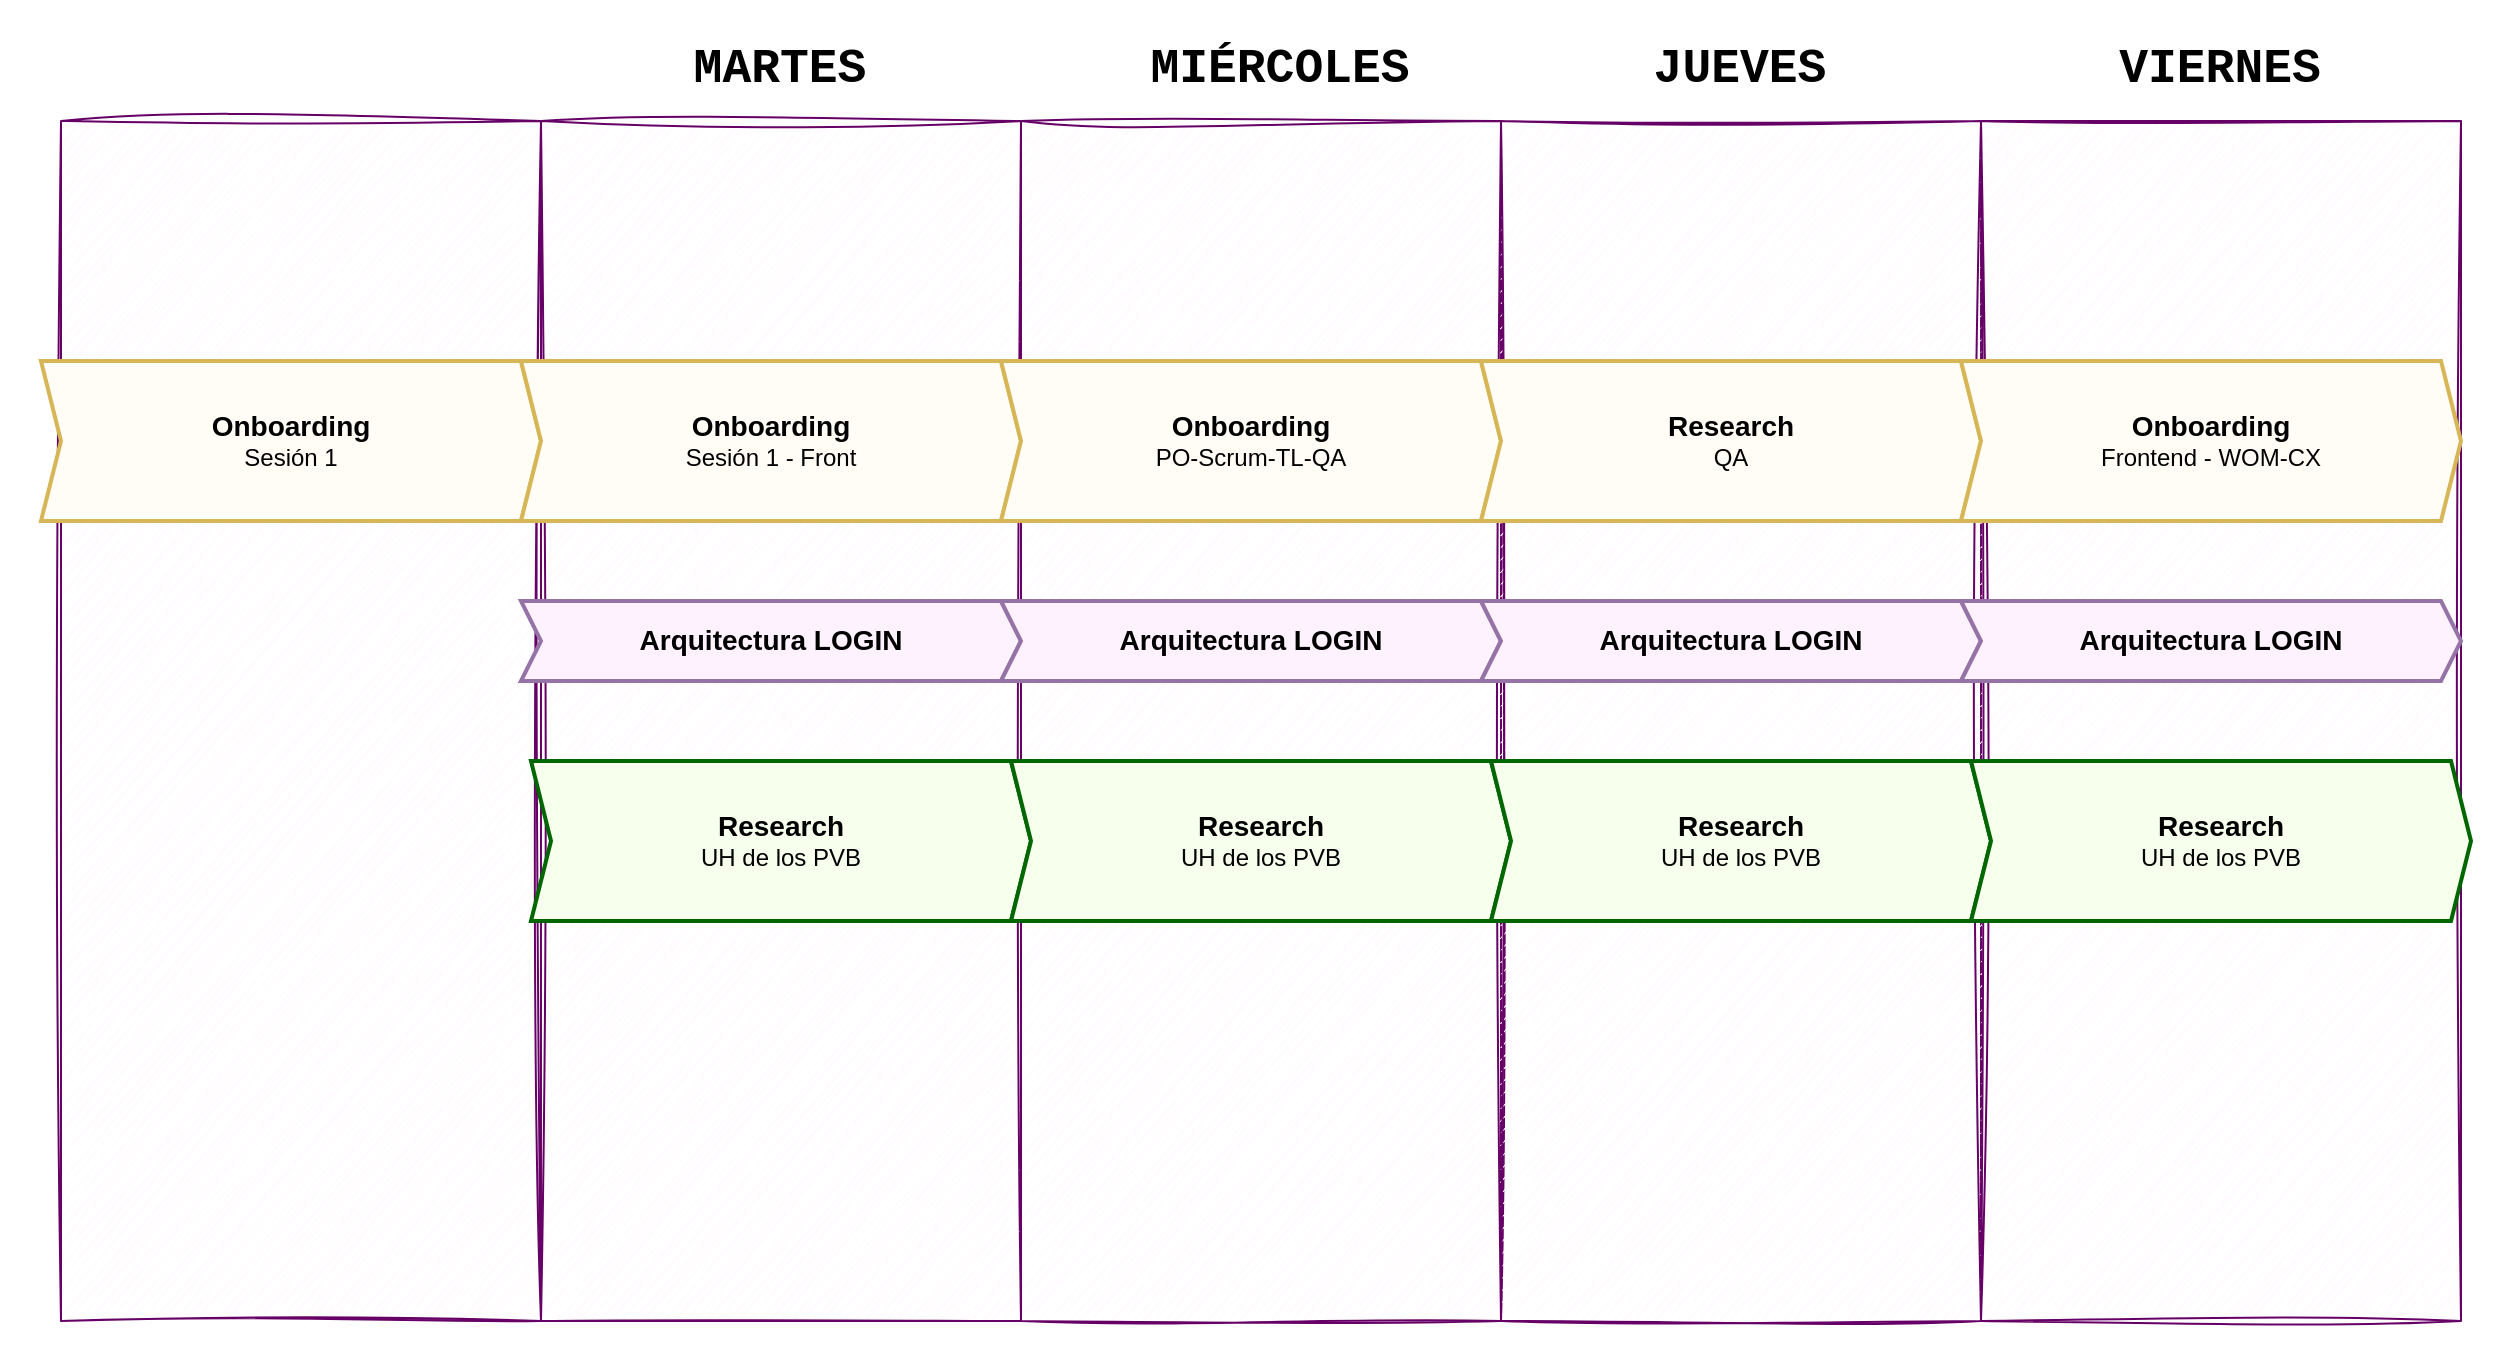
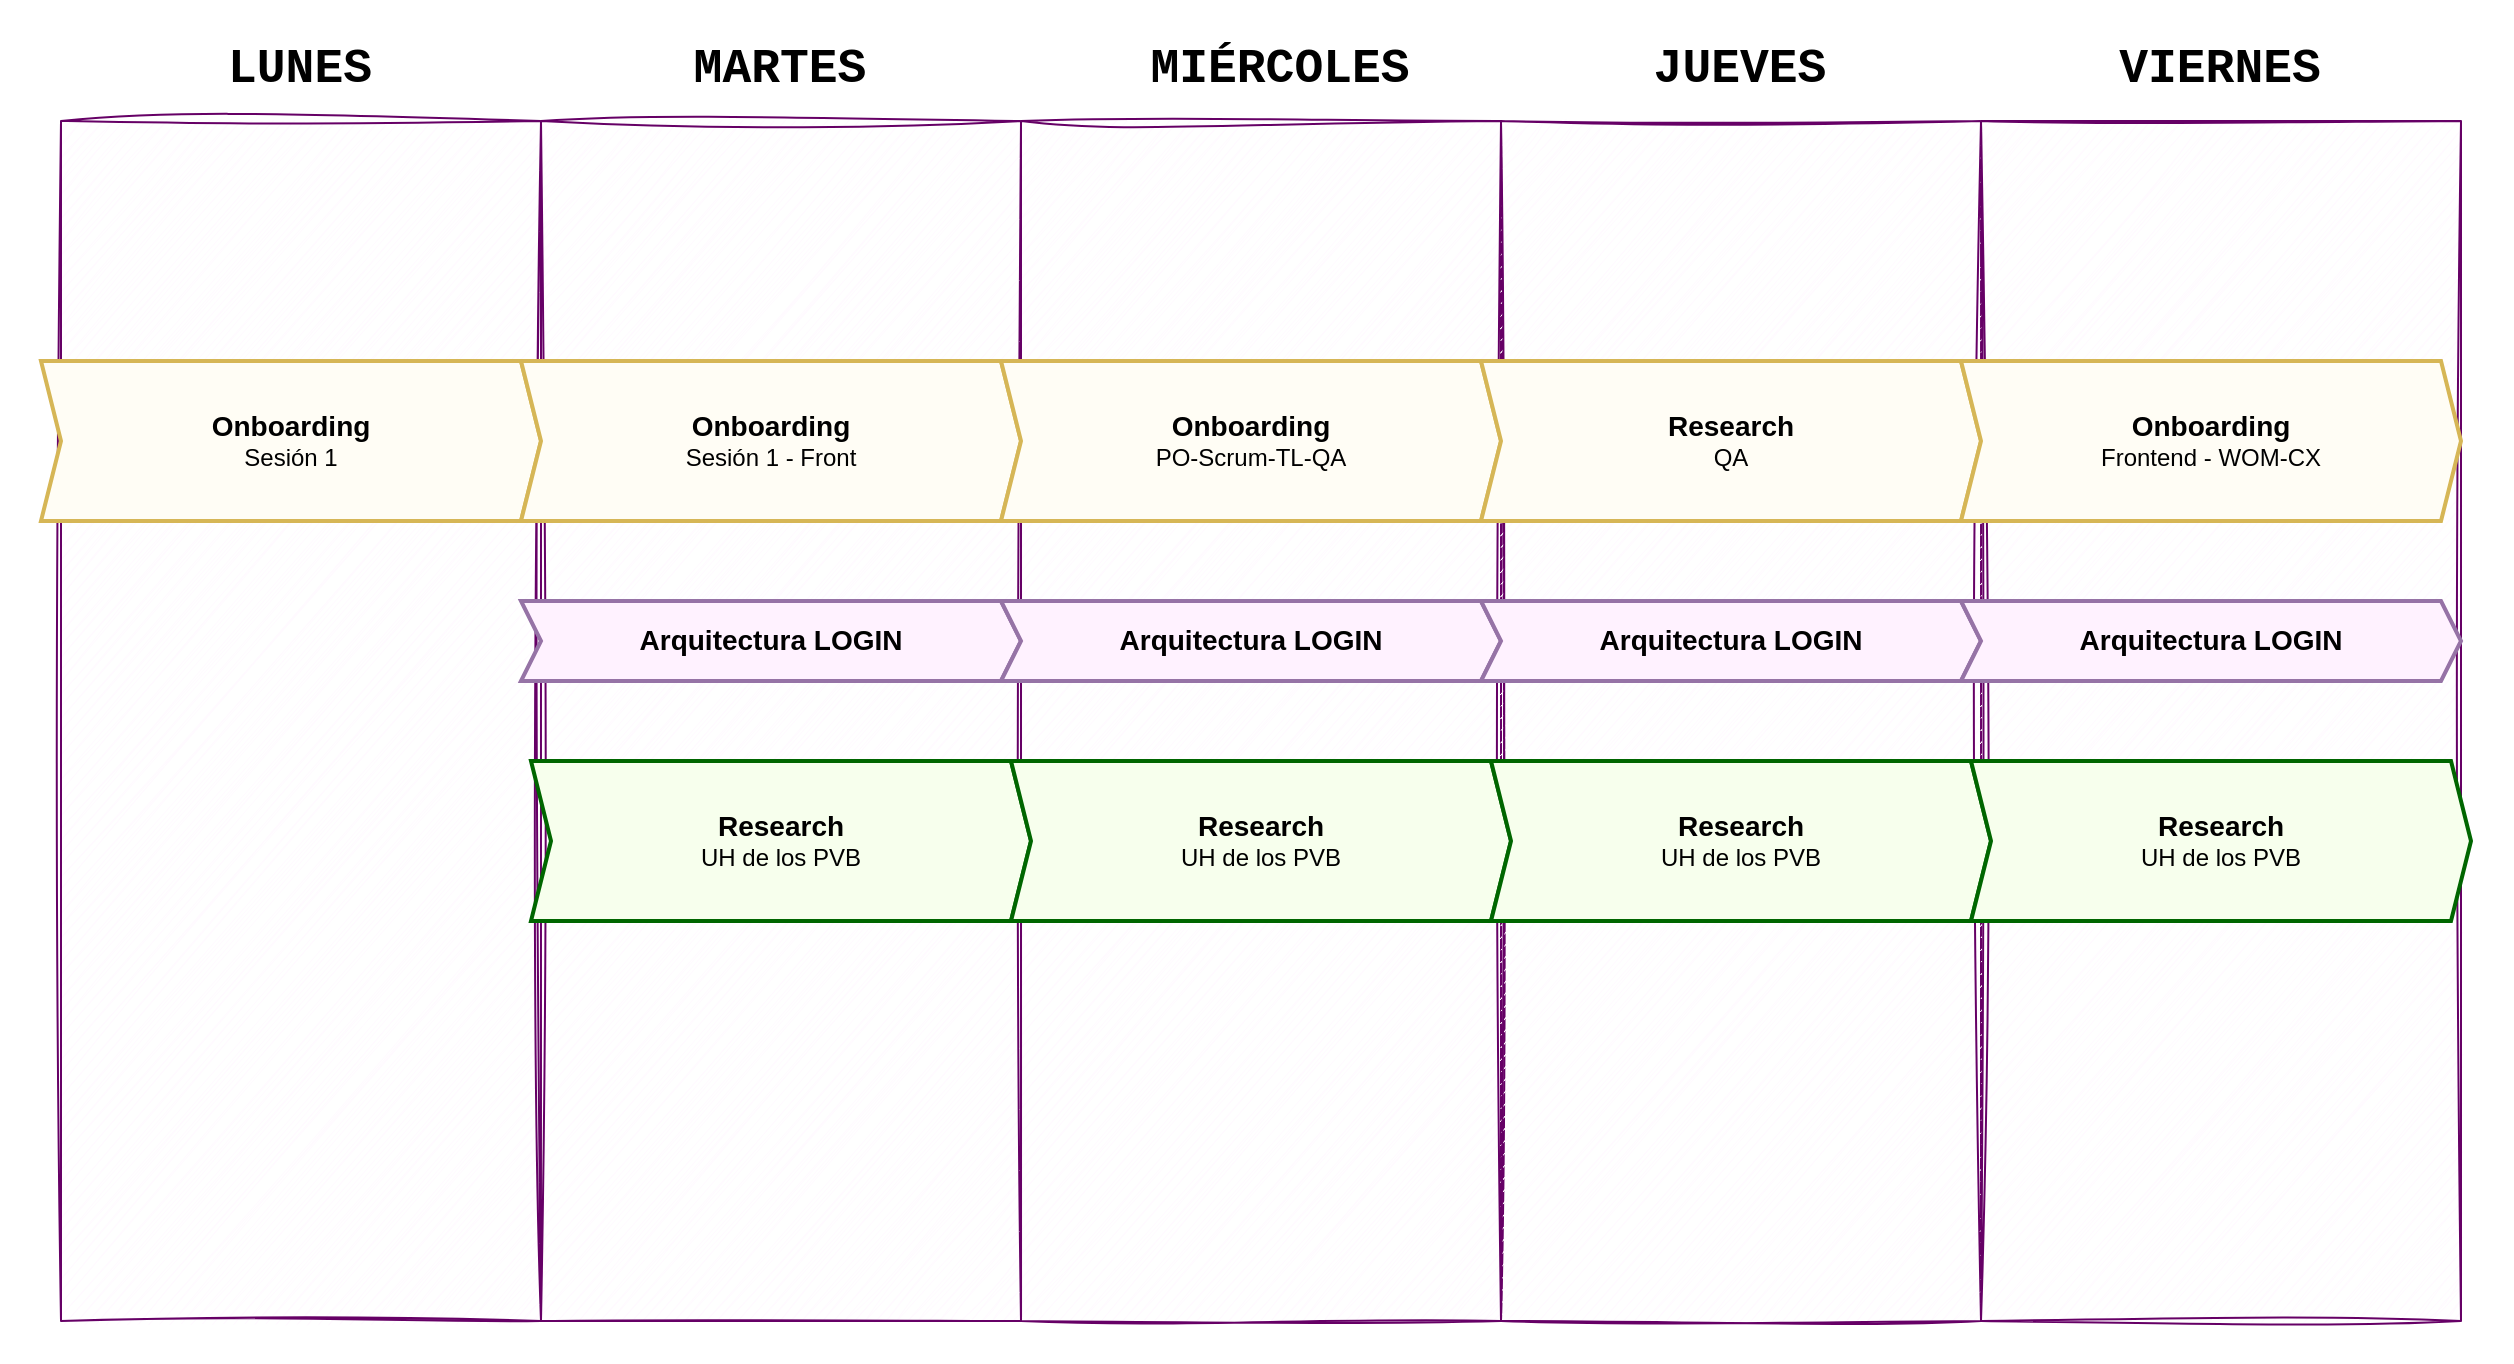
none -> (301, 71)
